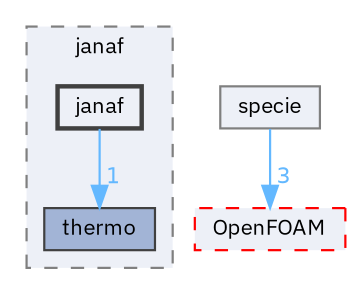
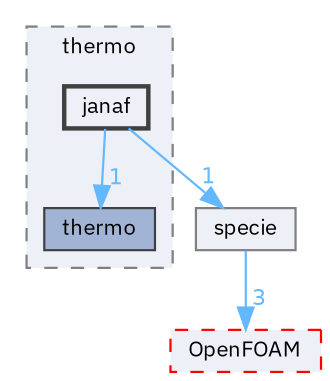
(100, 48) -> (100, 48)
none -> (159, 154)
